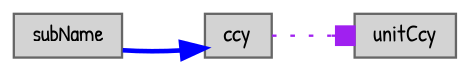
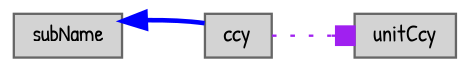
(152, 51) -> (176, 21)
